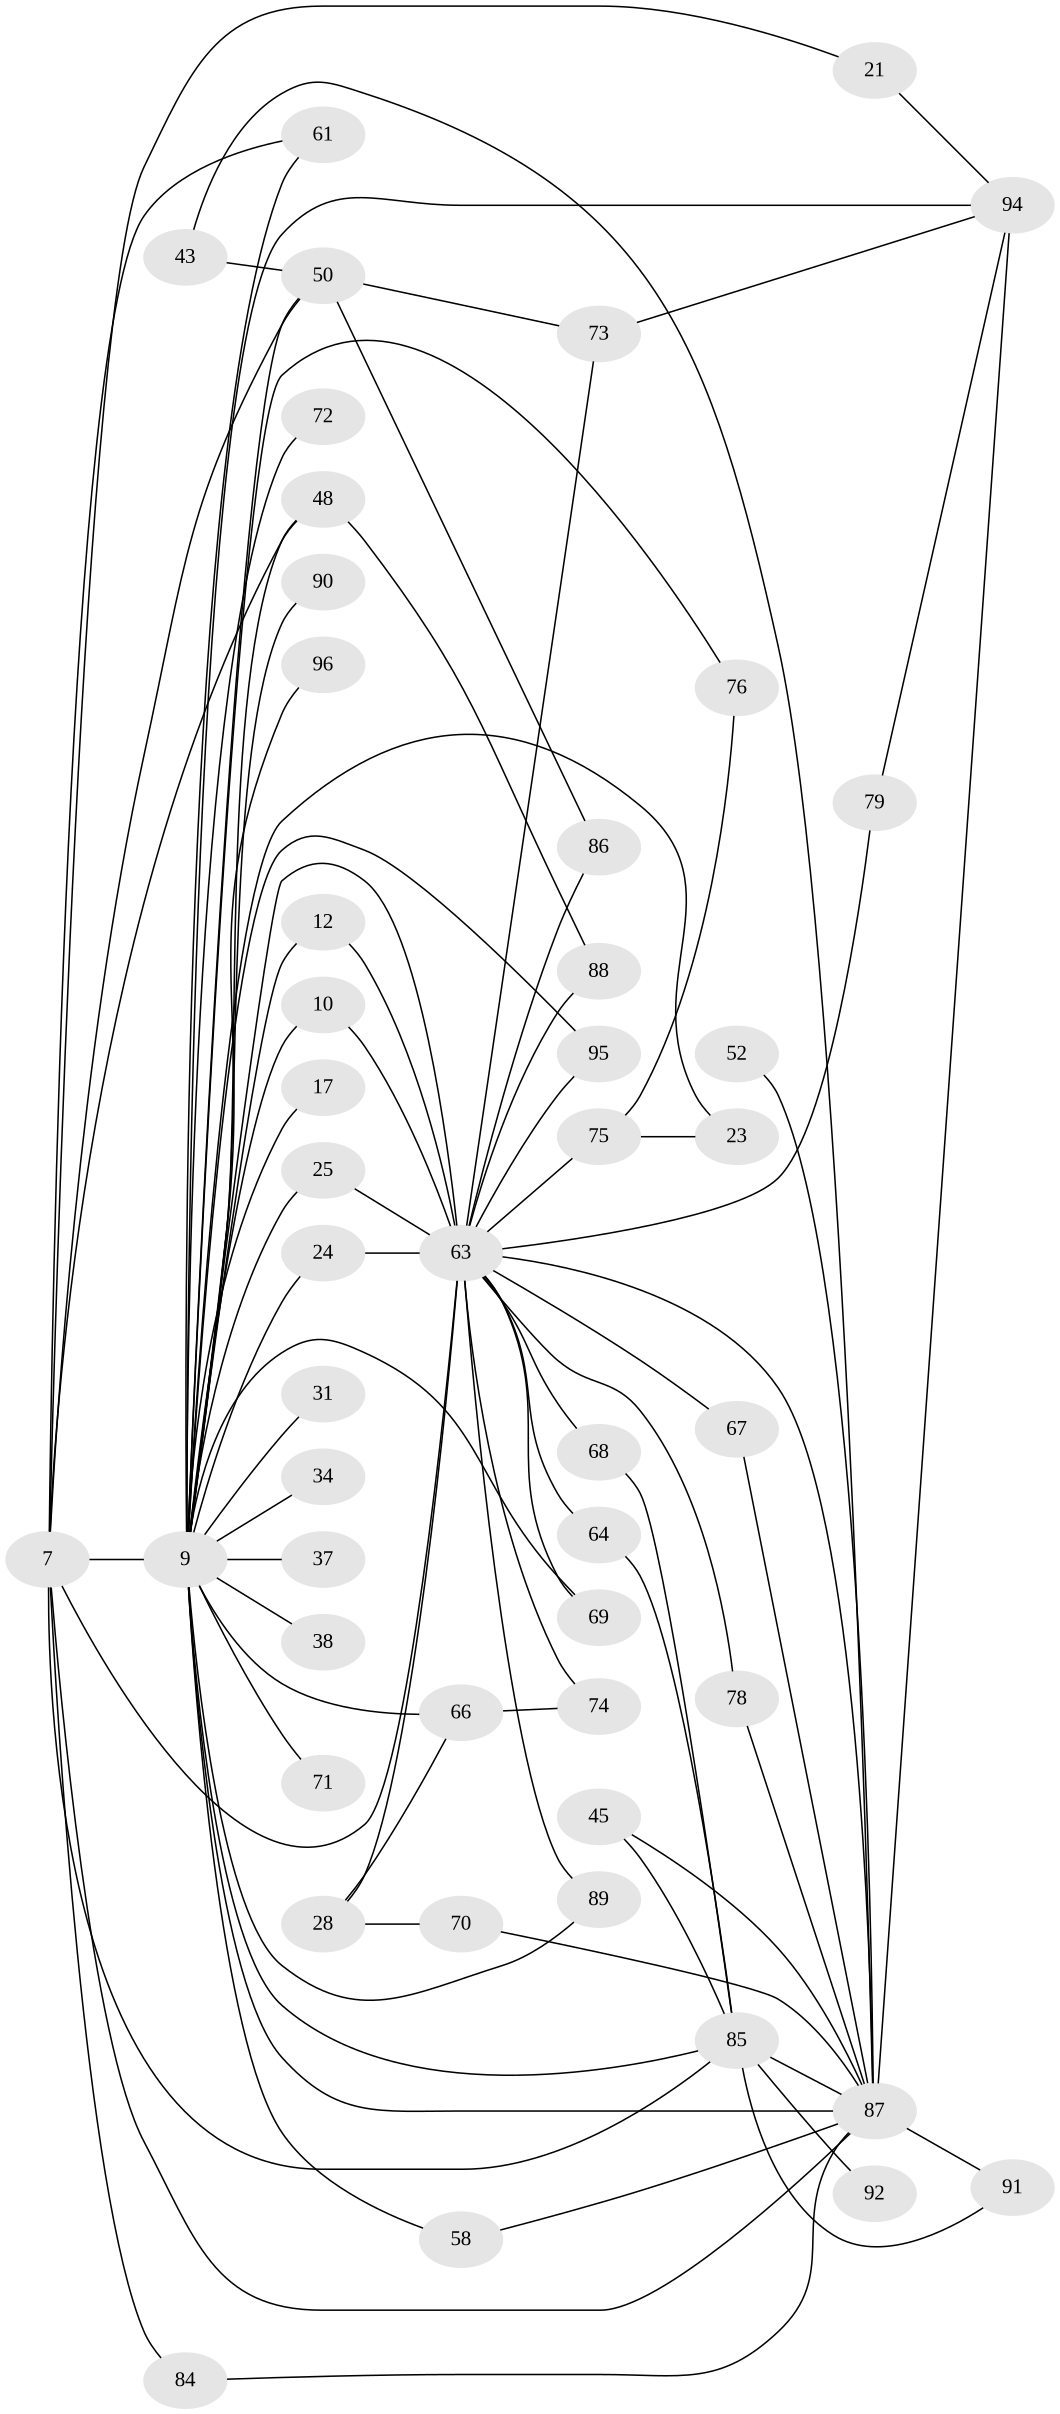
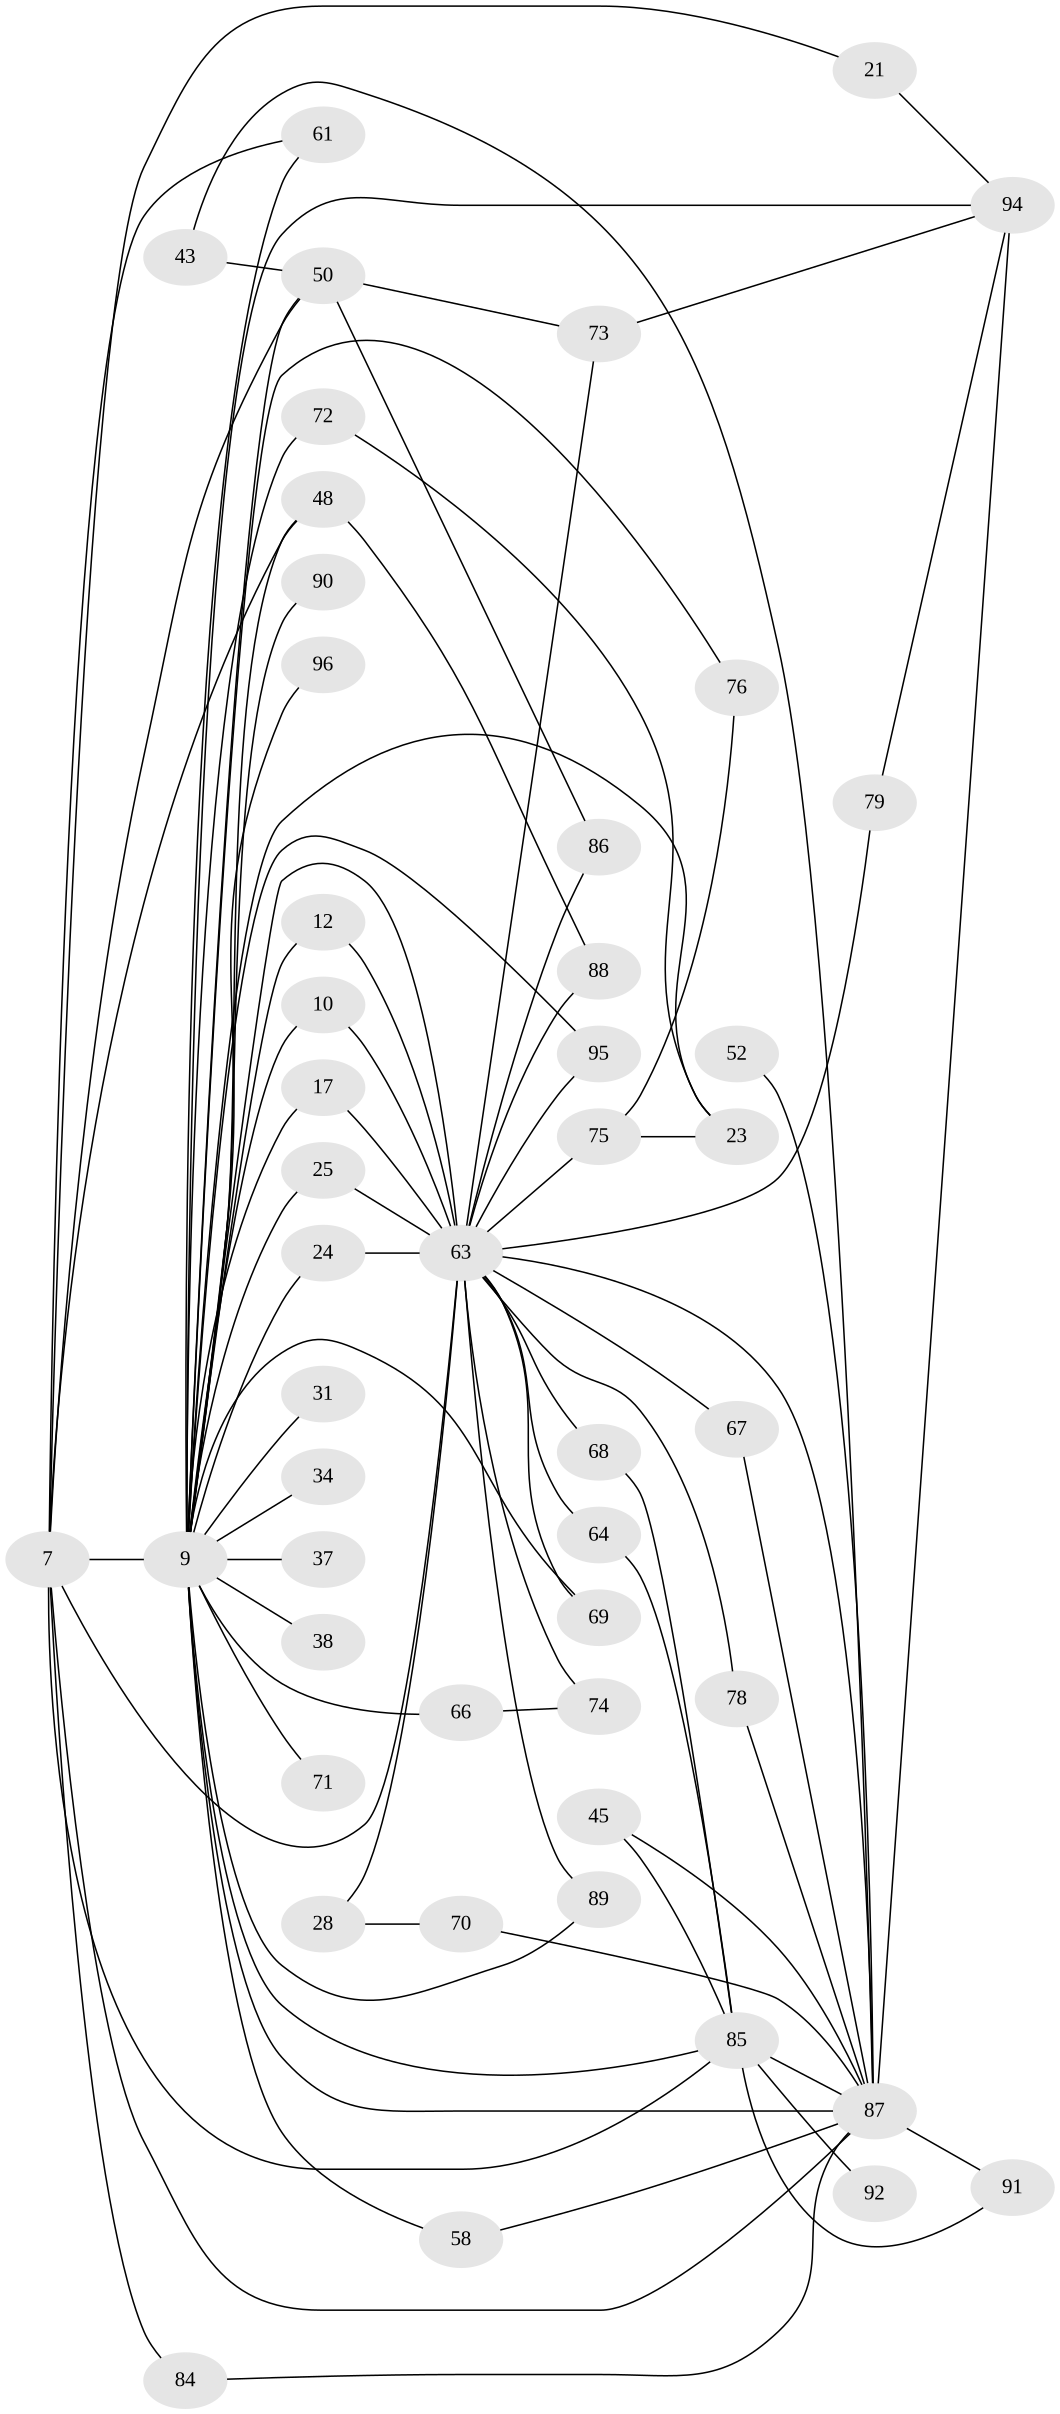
none -> (643, 720)
none -> (396, 1168)
(399, 1822) -> none
